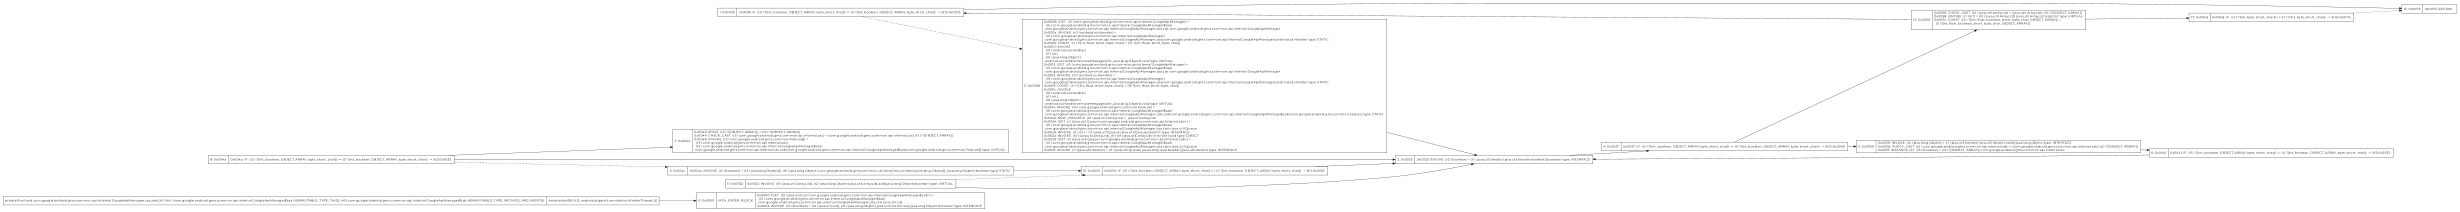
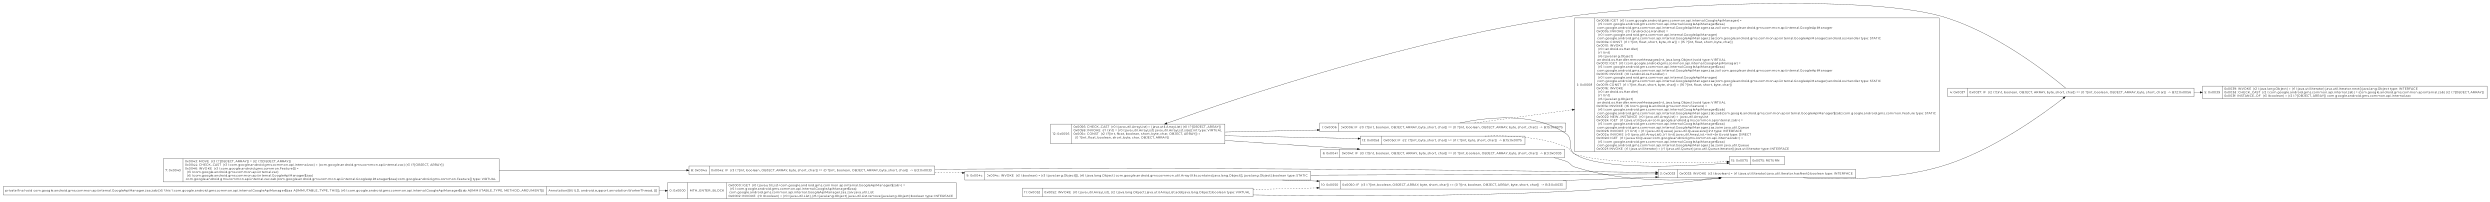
(1431, 144) -> (1483, 175)
(2144, 150) -> (1291, 145)
(560, 151) -> (593, 170)
